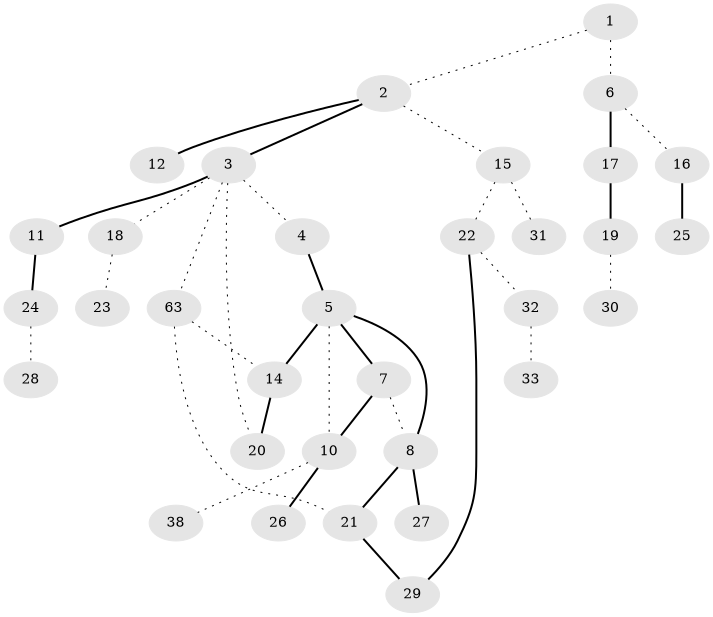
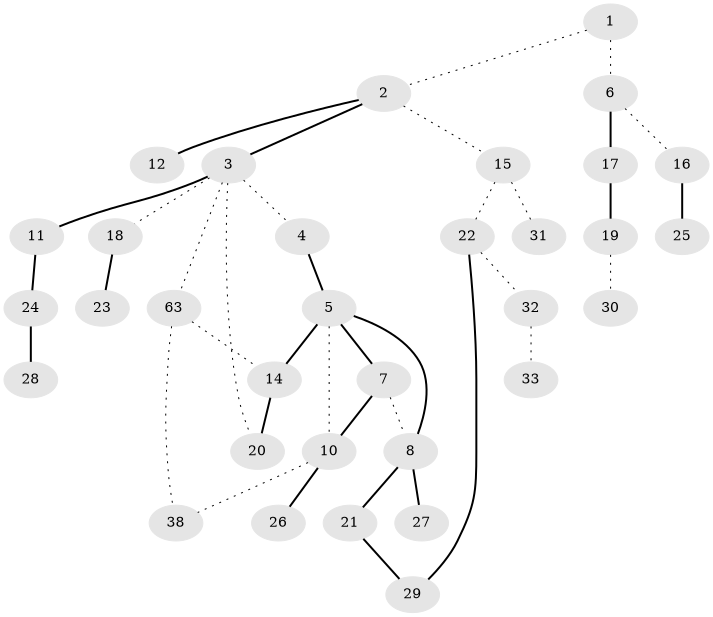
(109, 272) -> (109, 272)
(31, 344) -> (31, 344)
(211, 455) -> (166, 416)
